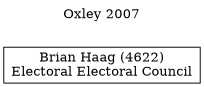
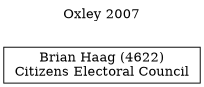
(102, 65) -> (102, 65)
